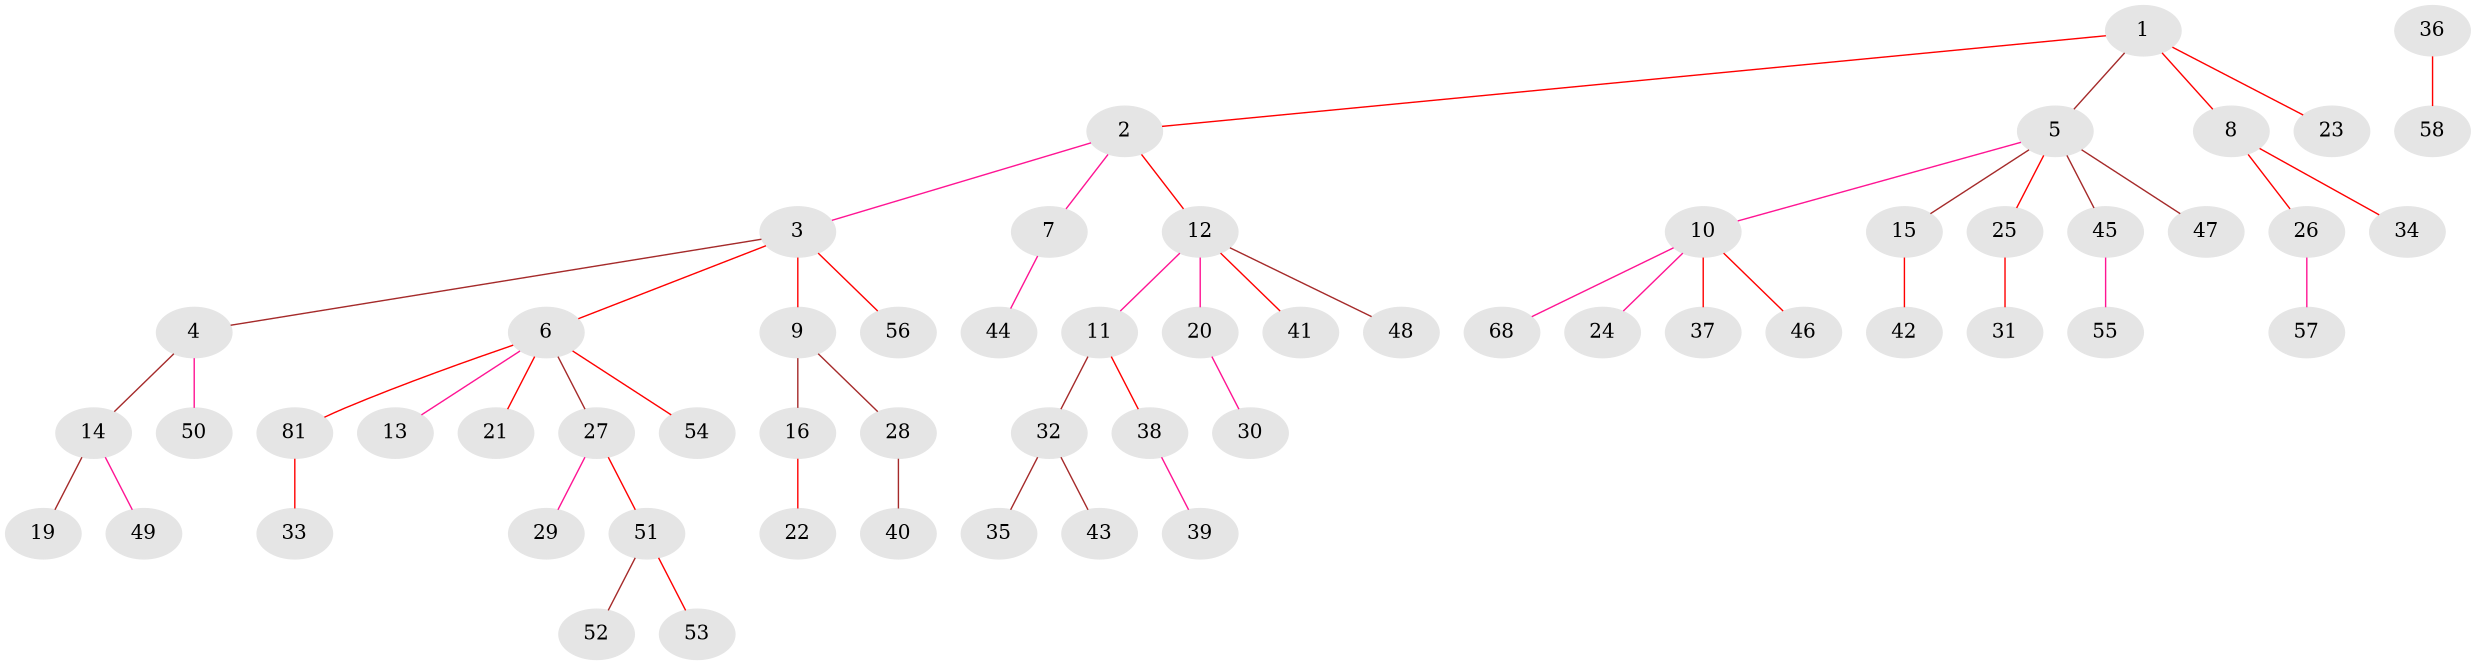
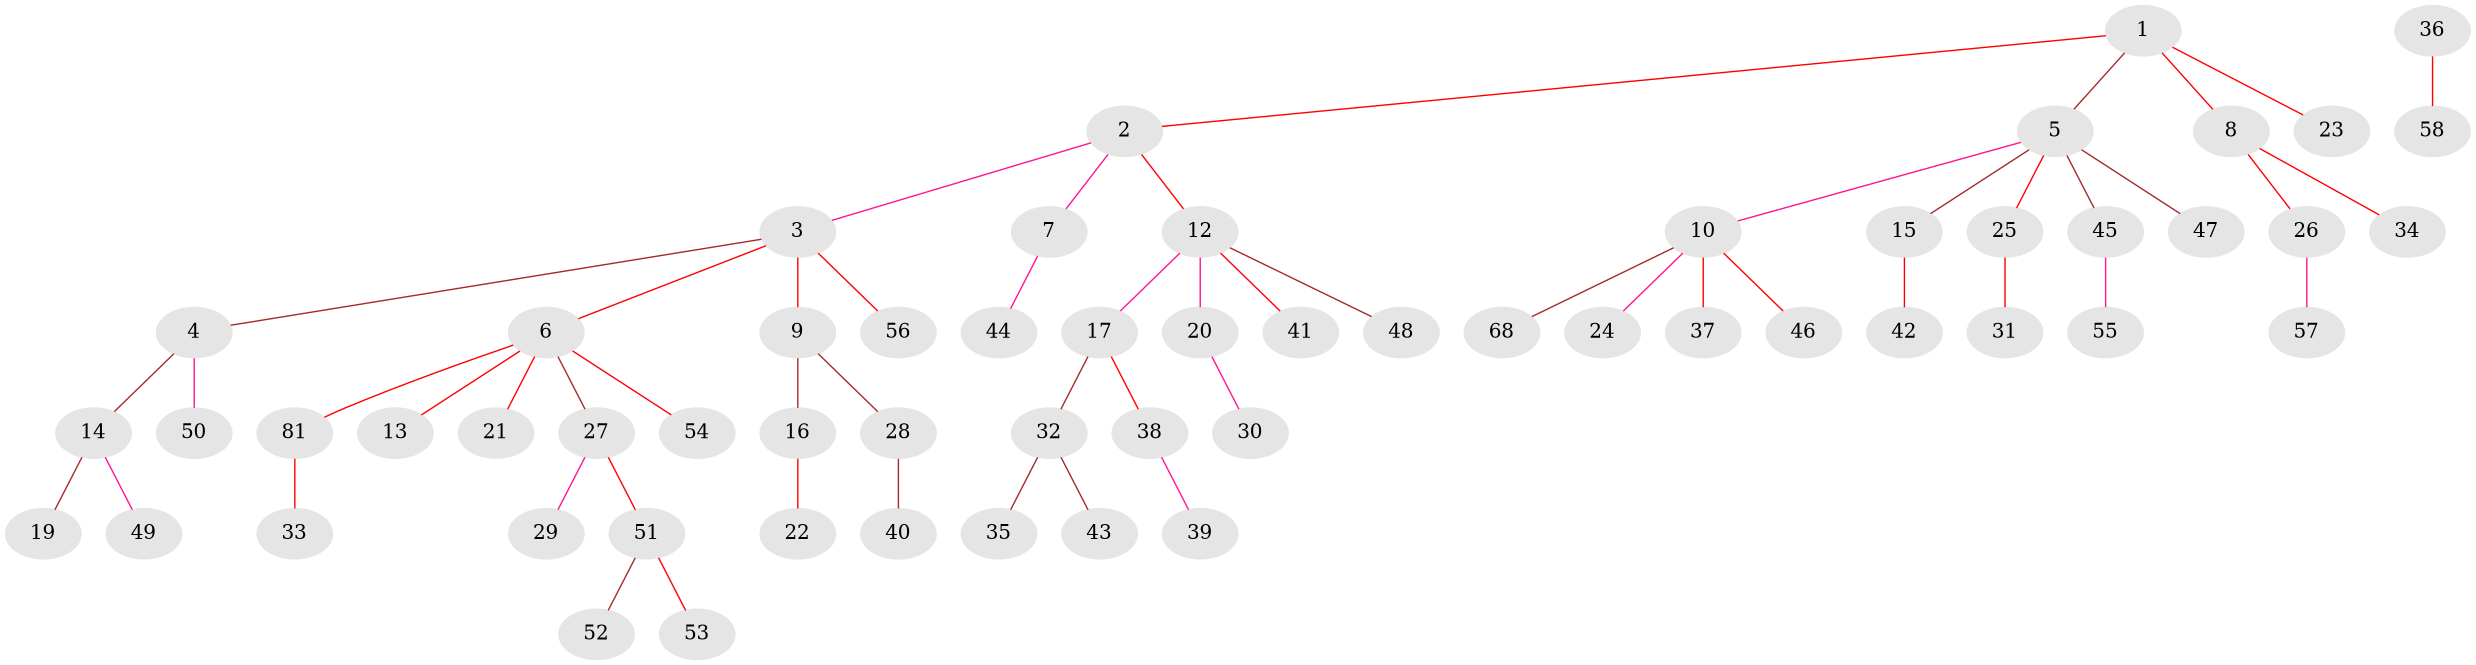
(1603, 282) -> (1603, 282)
(1100, 333) -> (1100, 333)
(471, 383) -> (471, 383)
